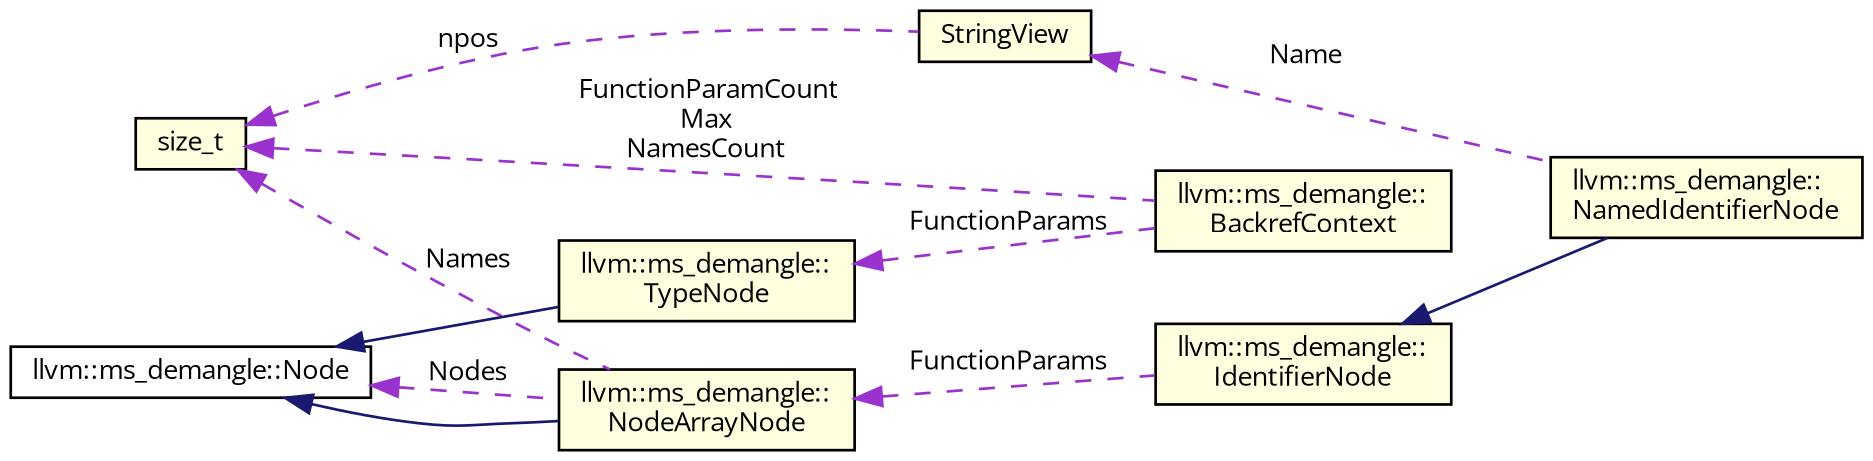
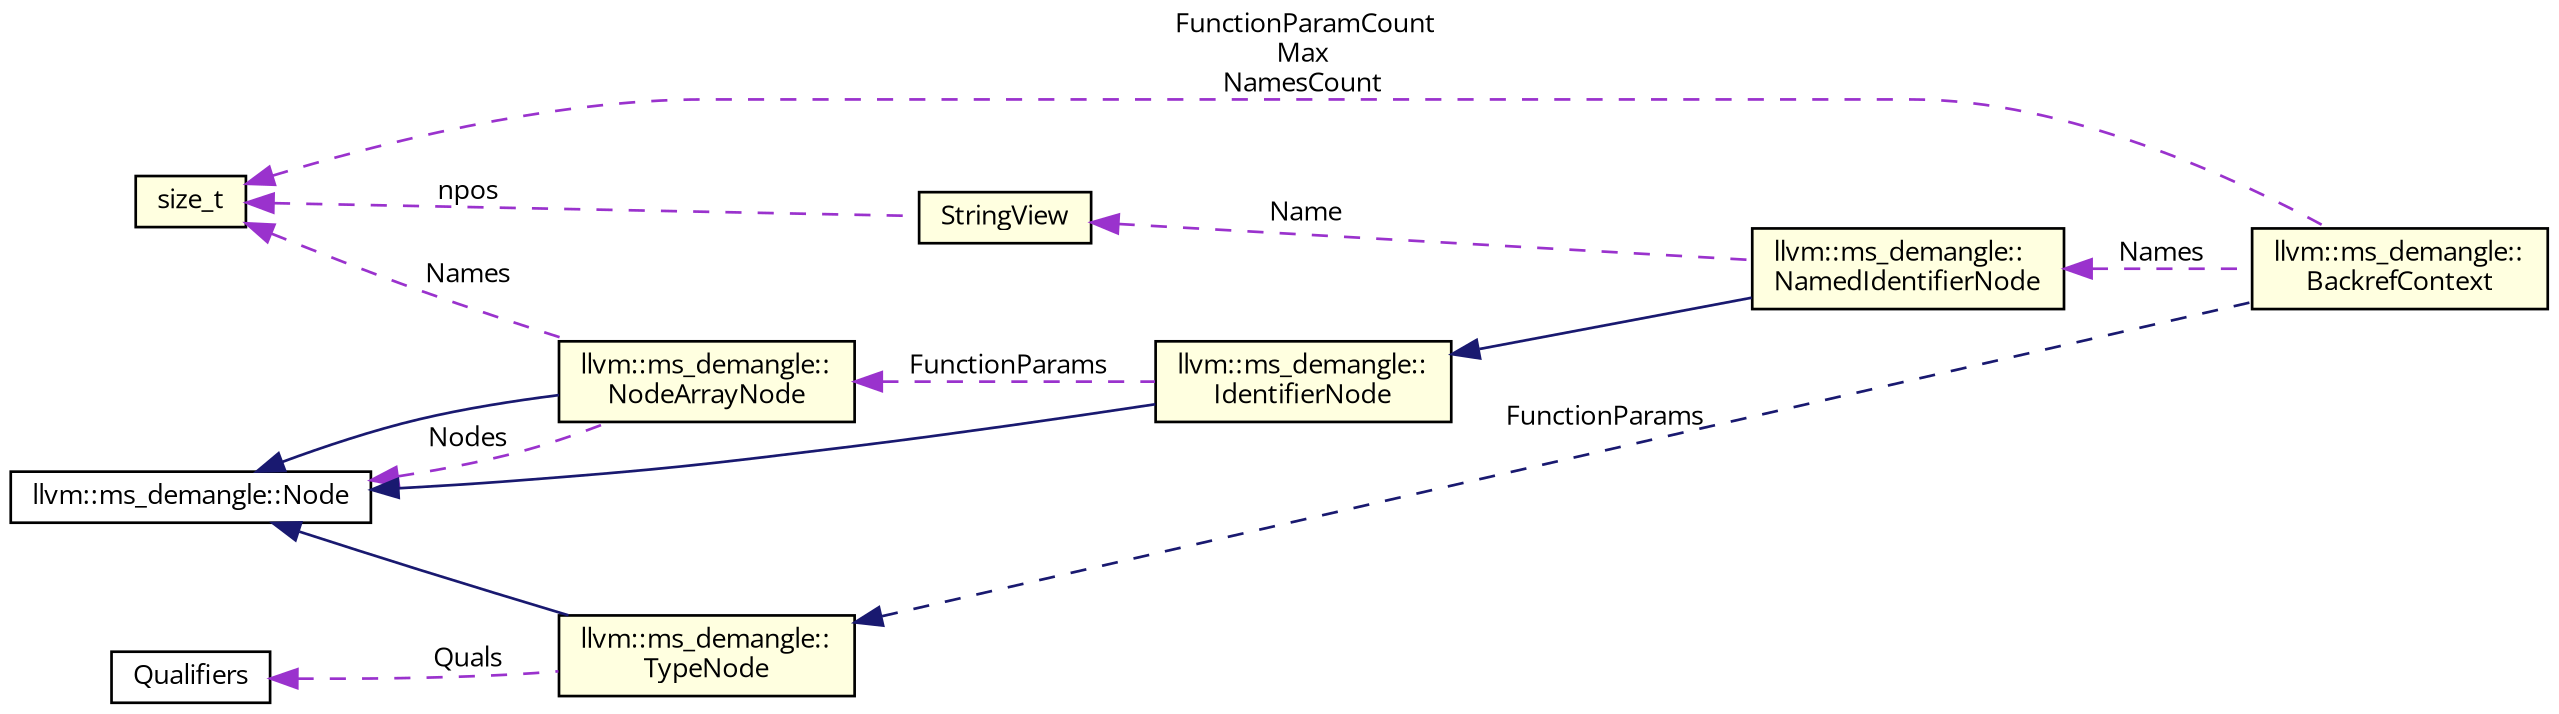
(1019, 244) -> (1567, 459)
none -> (2172, 269)
none -> (778, 455)
none -> (191, 677)
